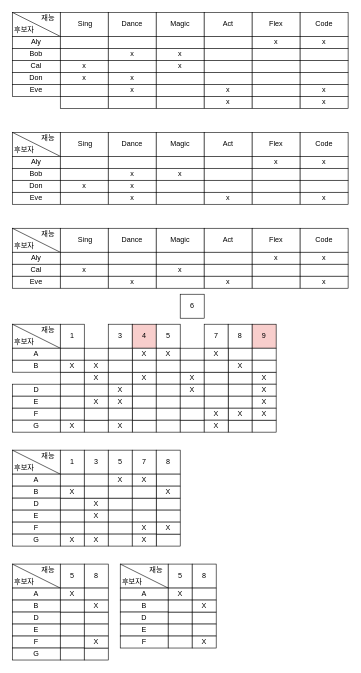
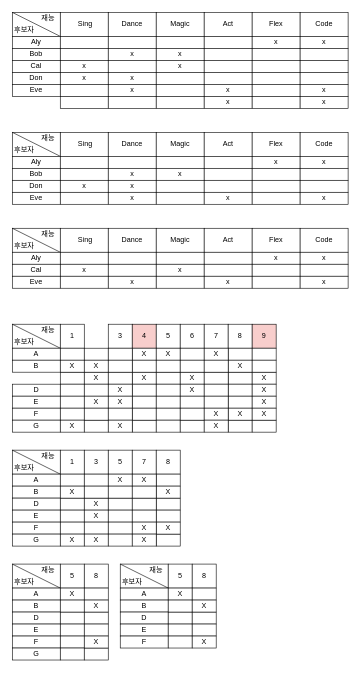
(192, 306) -> (192, 336)
